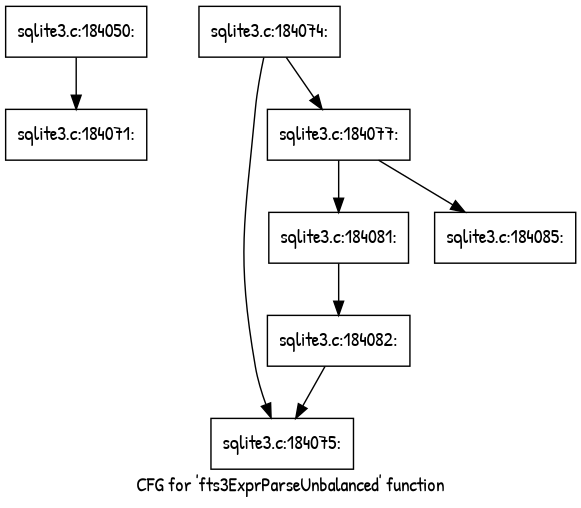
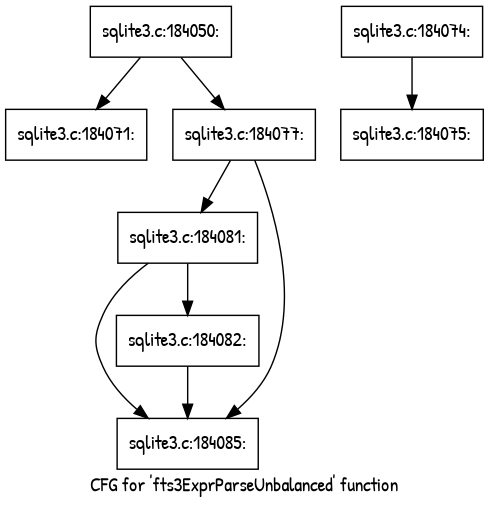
(300, 78) -> (198, 78)
none -> (97, 334)
(314, 386) -> (188, 385)
